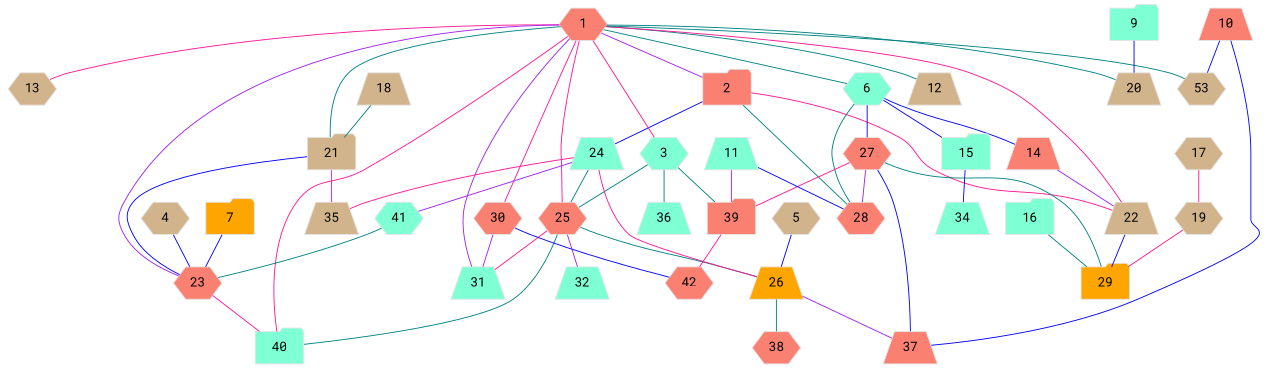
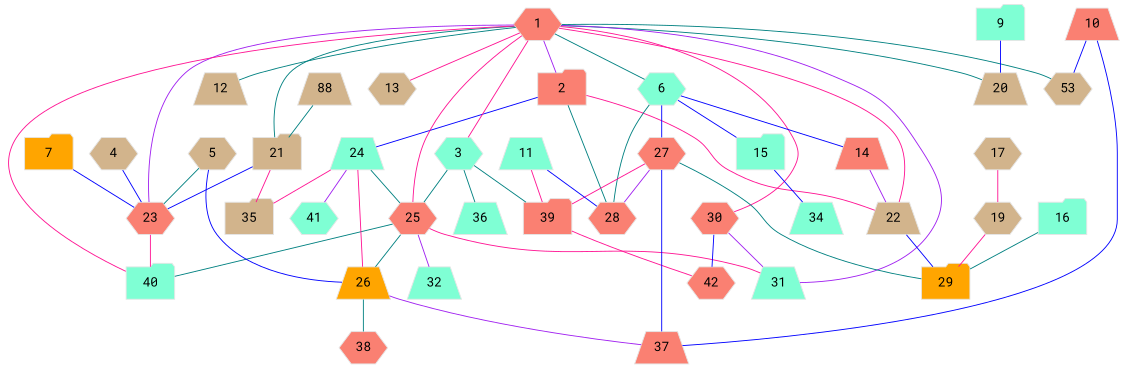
(384, 89) -> (325, 89)
(332, 218) -> (249, 218)
(301, 256) -> (181, 186)
